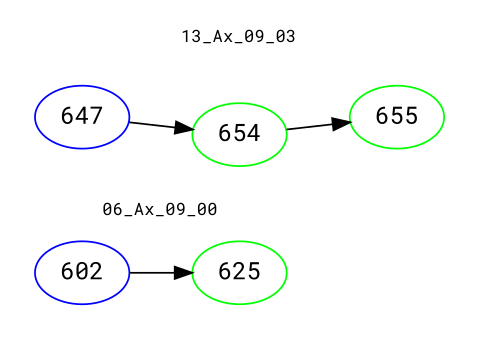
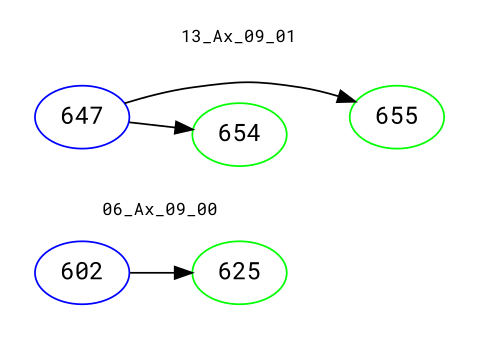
(240, 38) -> (240, 38)
(310, 127) -> (231, 83)
